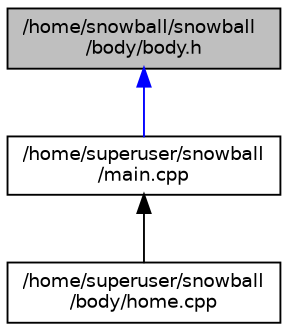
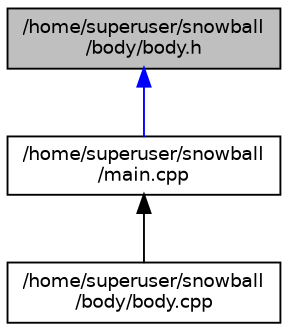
(144, 39) -> (144, 39)
(144, 293) -> (144, 293)
